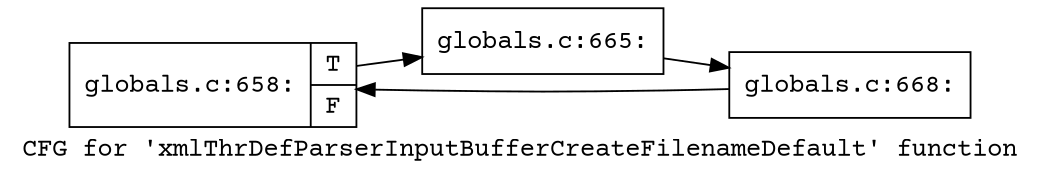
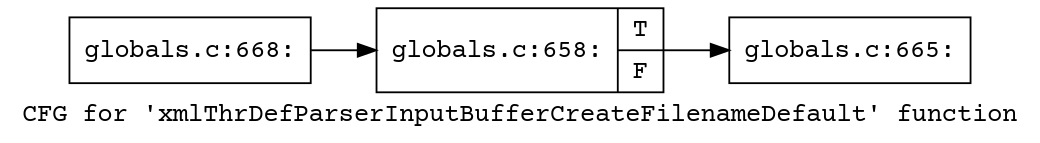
(687, 62) -> none
